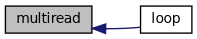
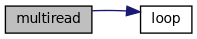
(123, 28) -> (109, 10)
